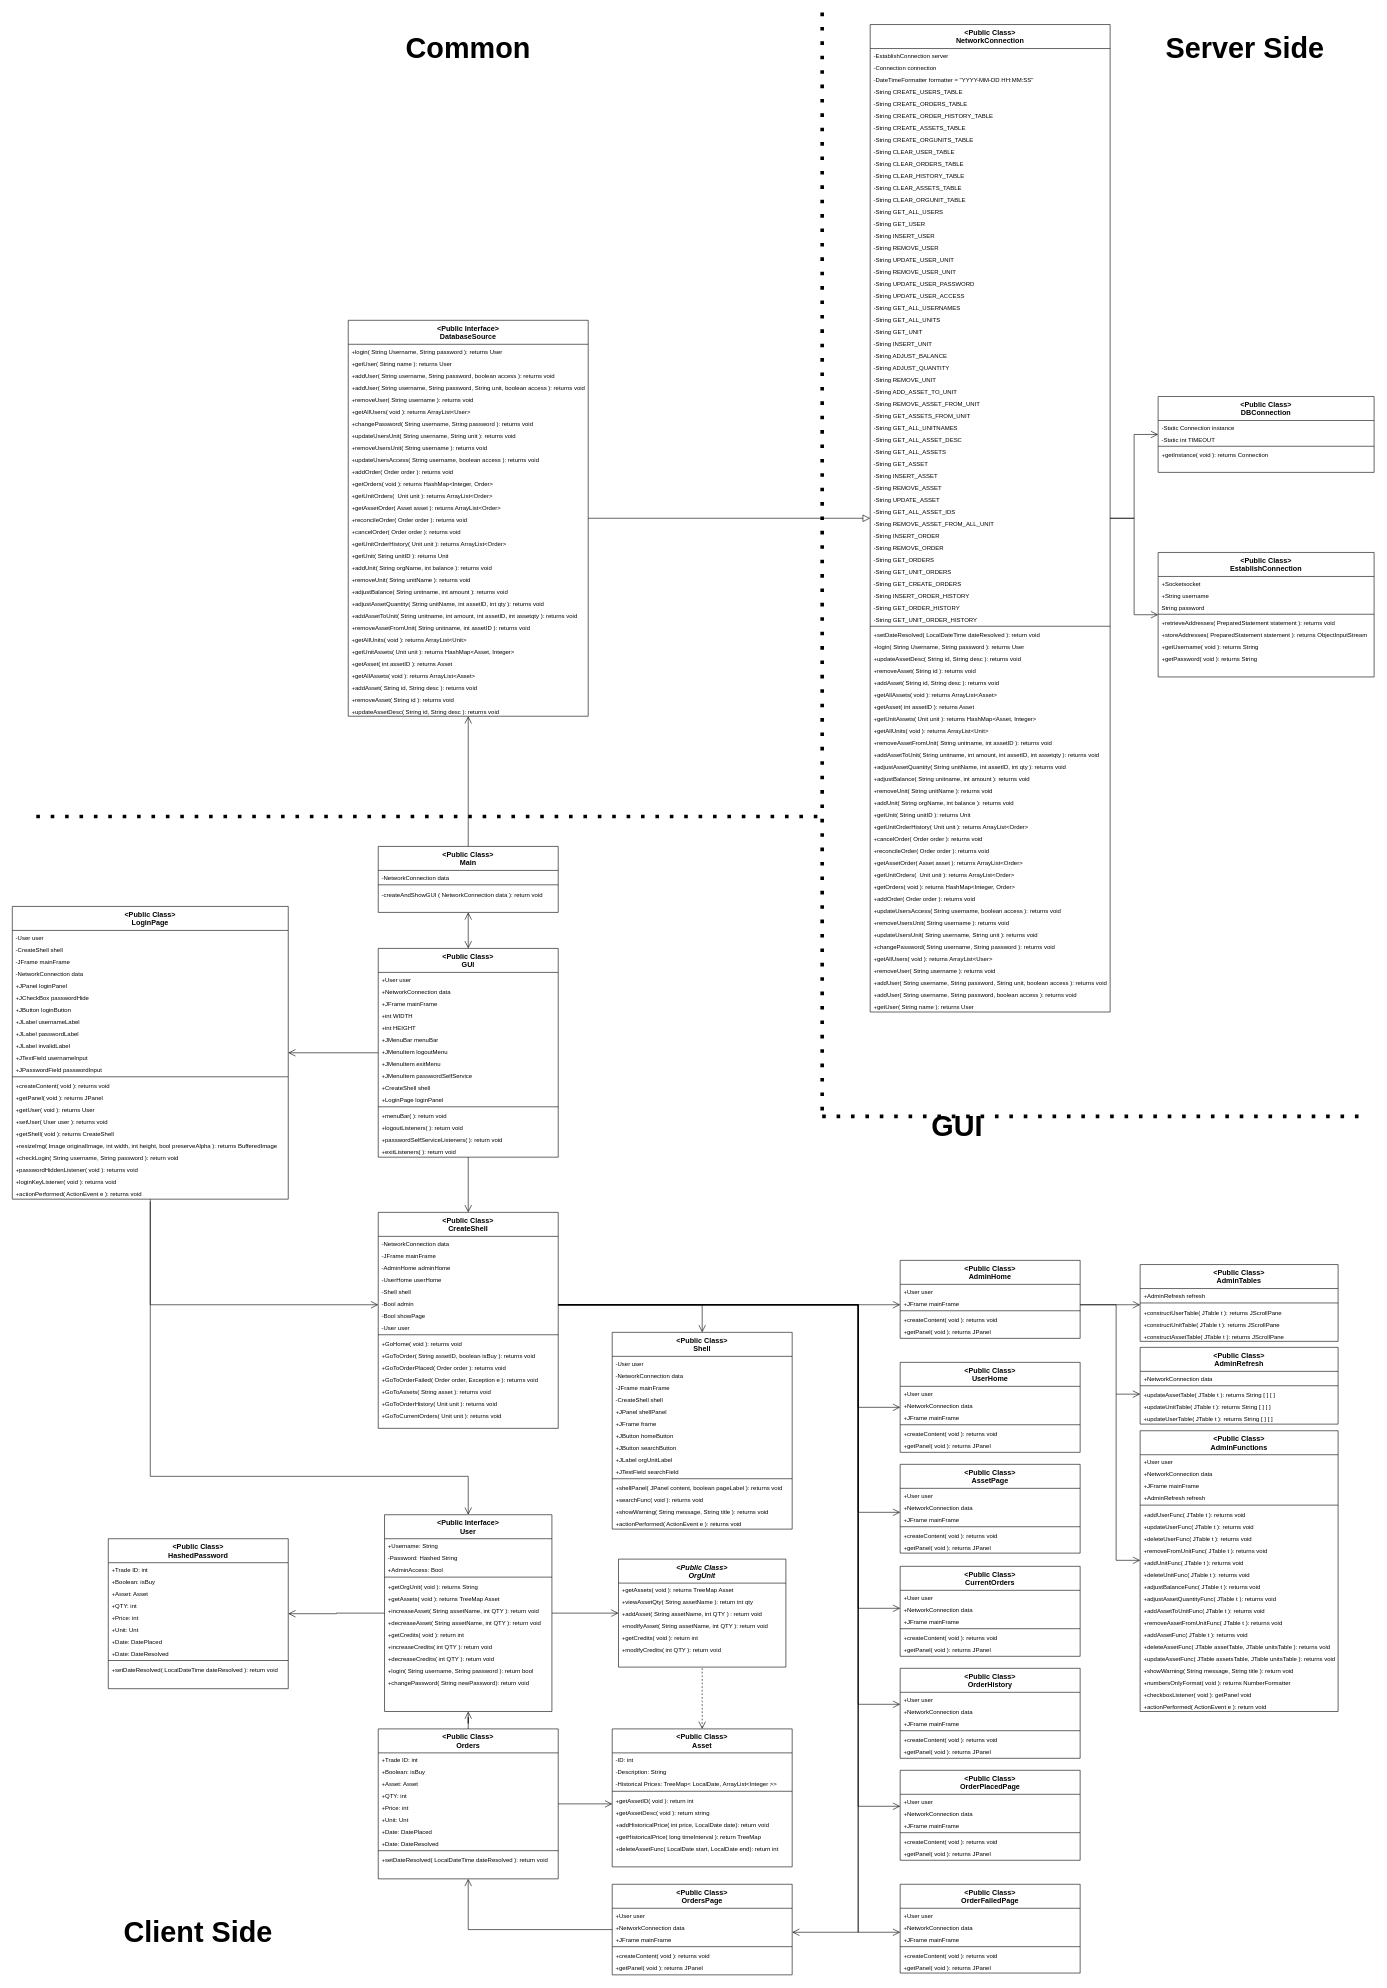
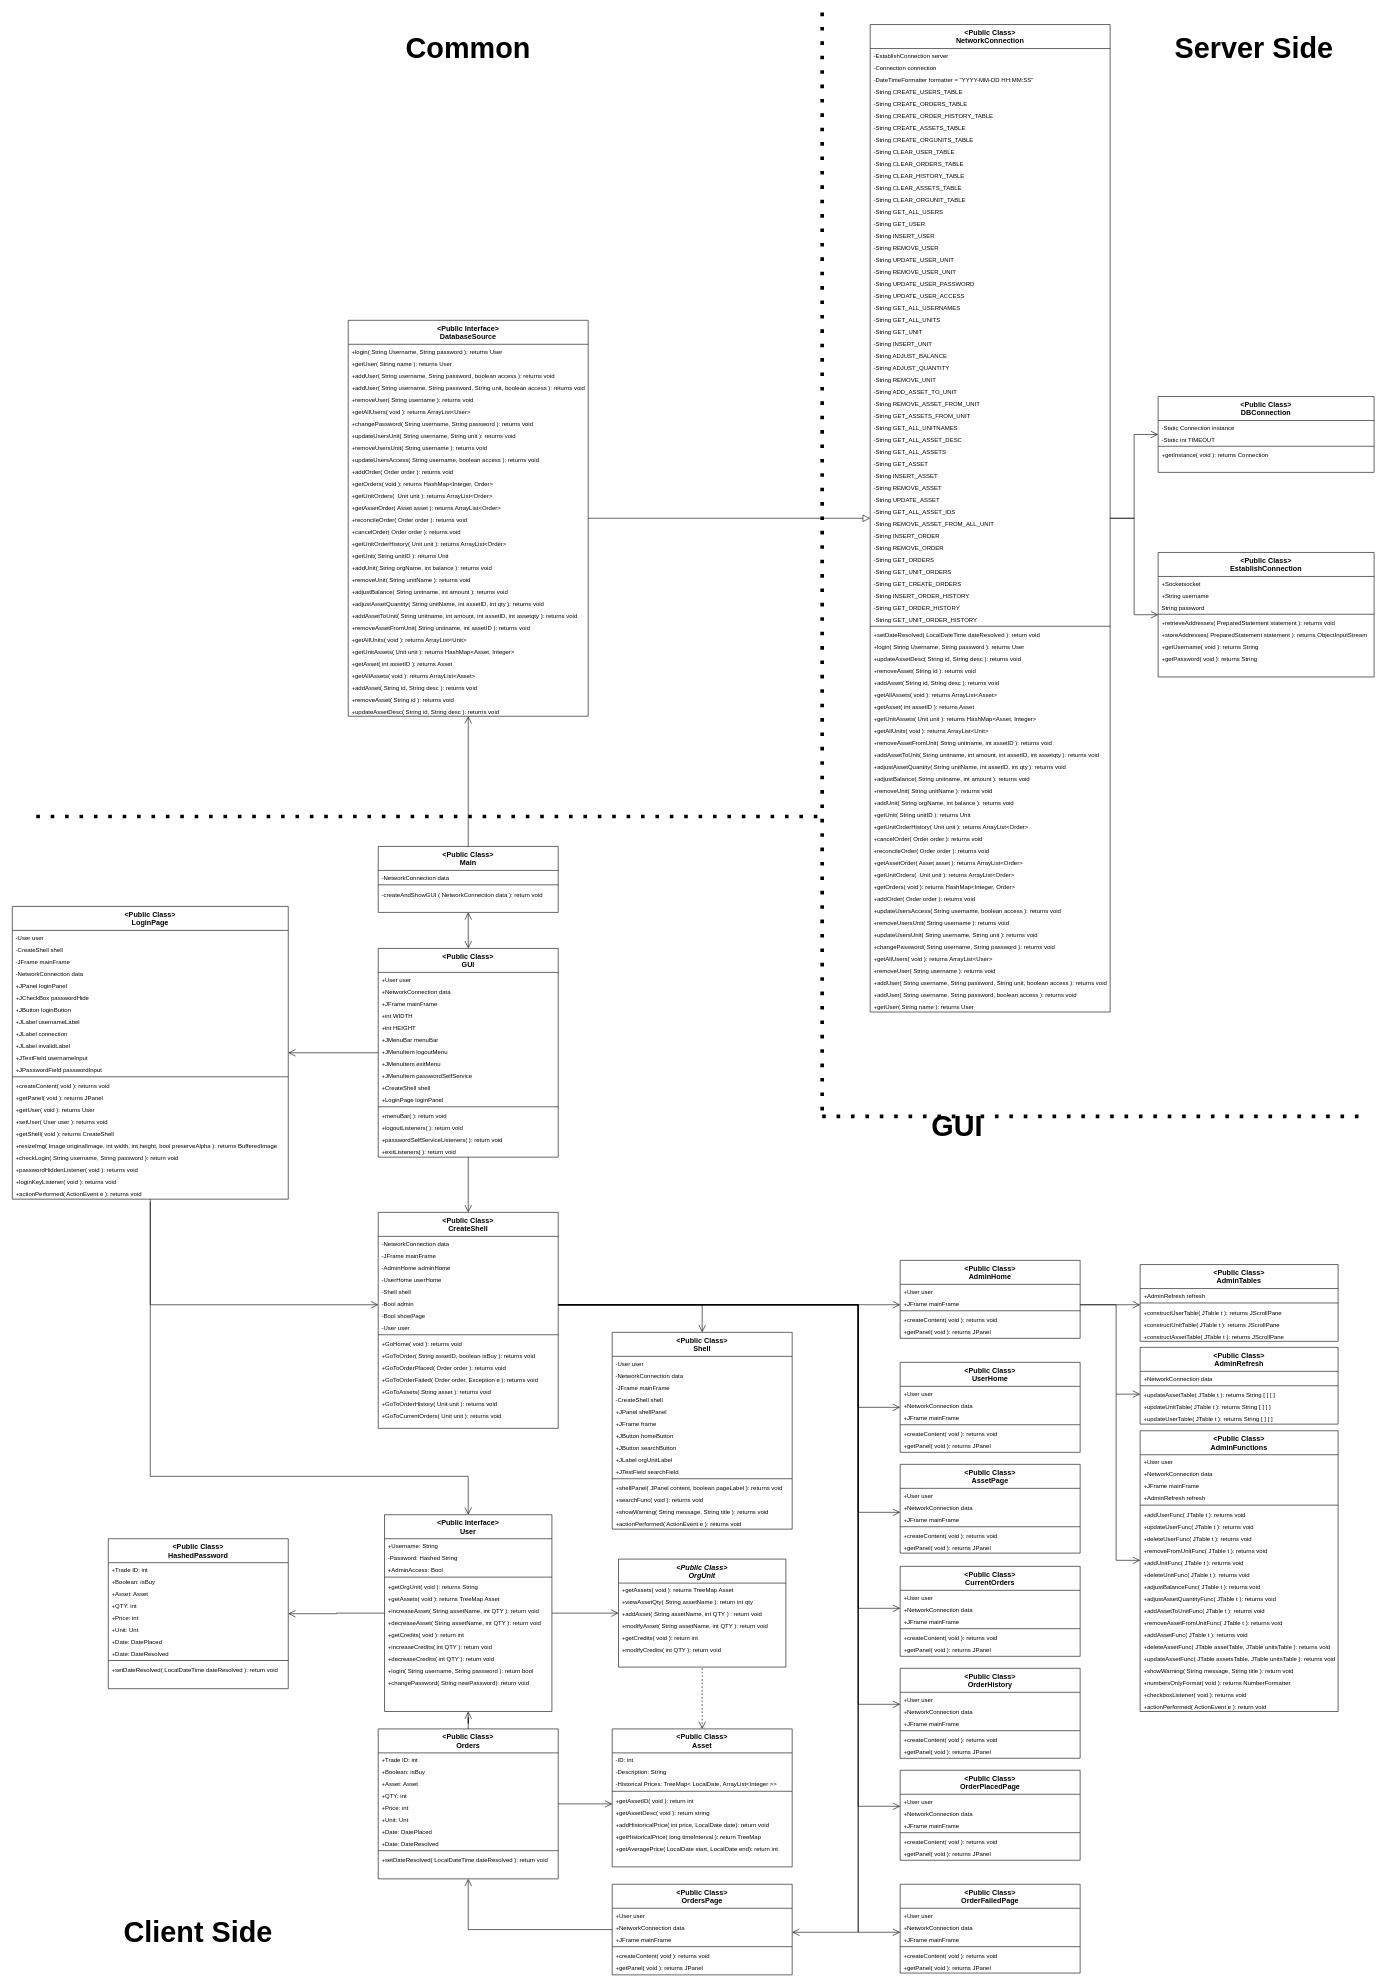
(1245, 48) -> (1254, 48)
(49, 1034) -> (44, 1034)
(1204, 1695) -> (1203, 1695)
(709, 1849) -> (709, 1849)
